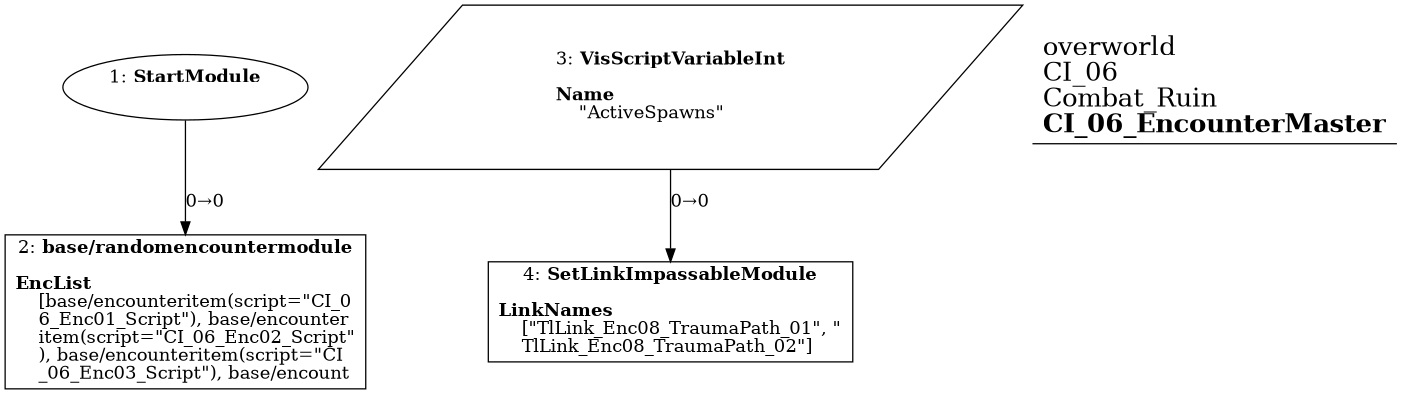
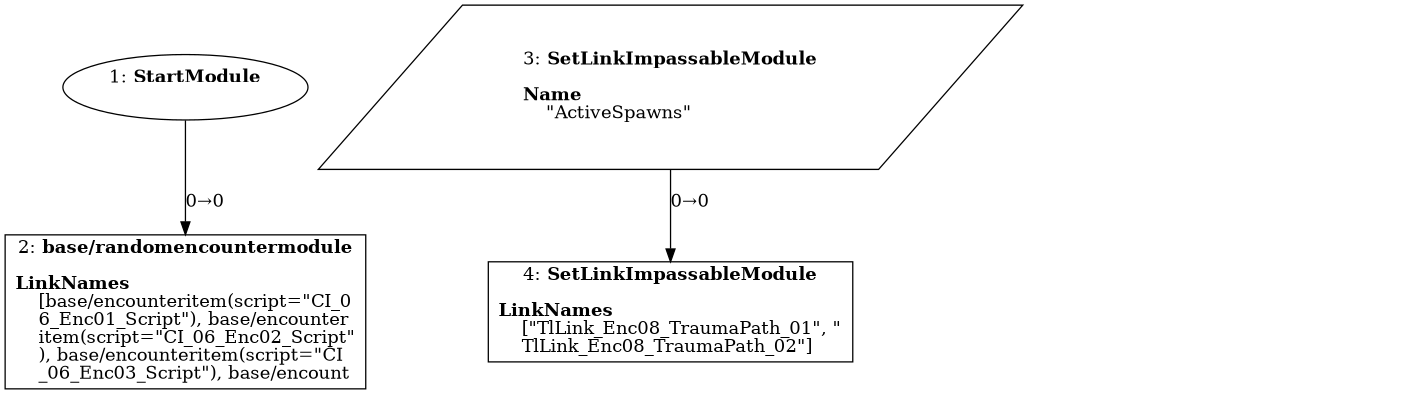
(683, 59) -> (683, 59)
(1215, 87) -> none
(54, 284) -> (73, 284)
